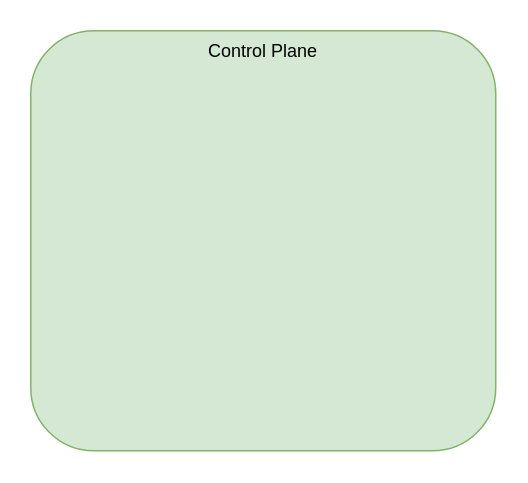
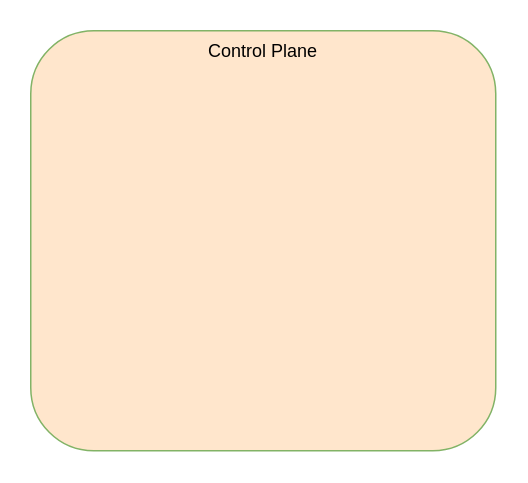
(263, 241) -> (263, 241)
